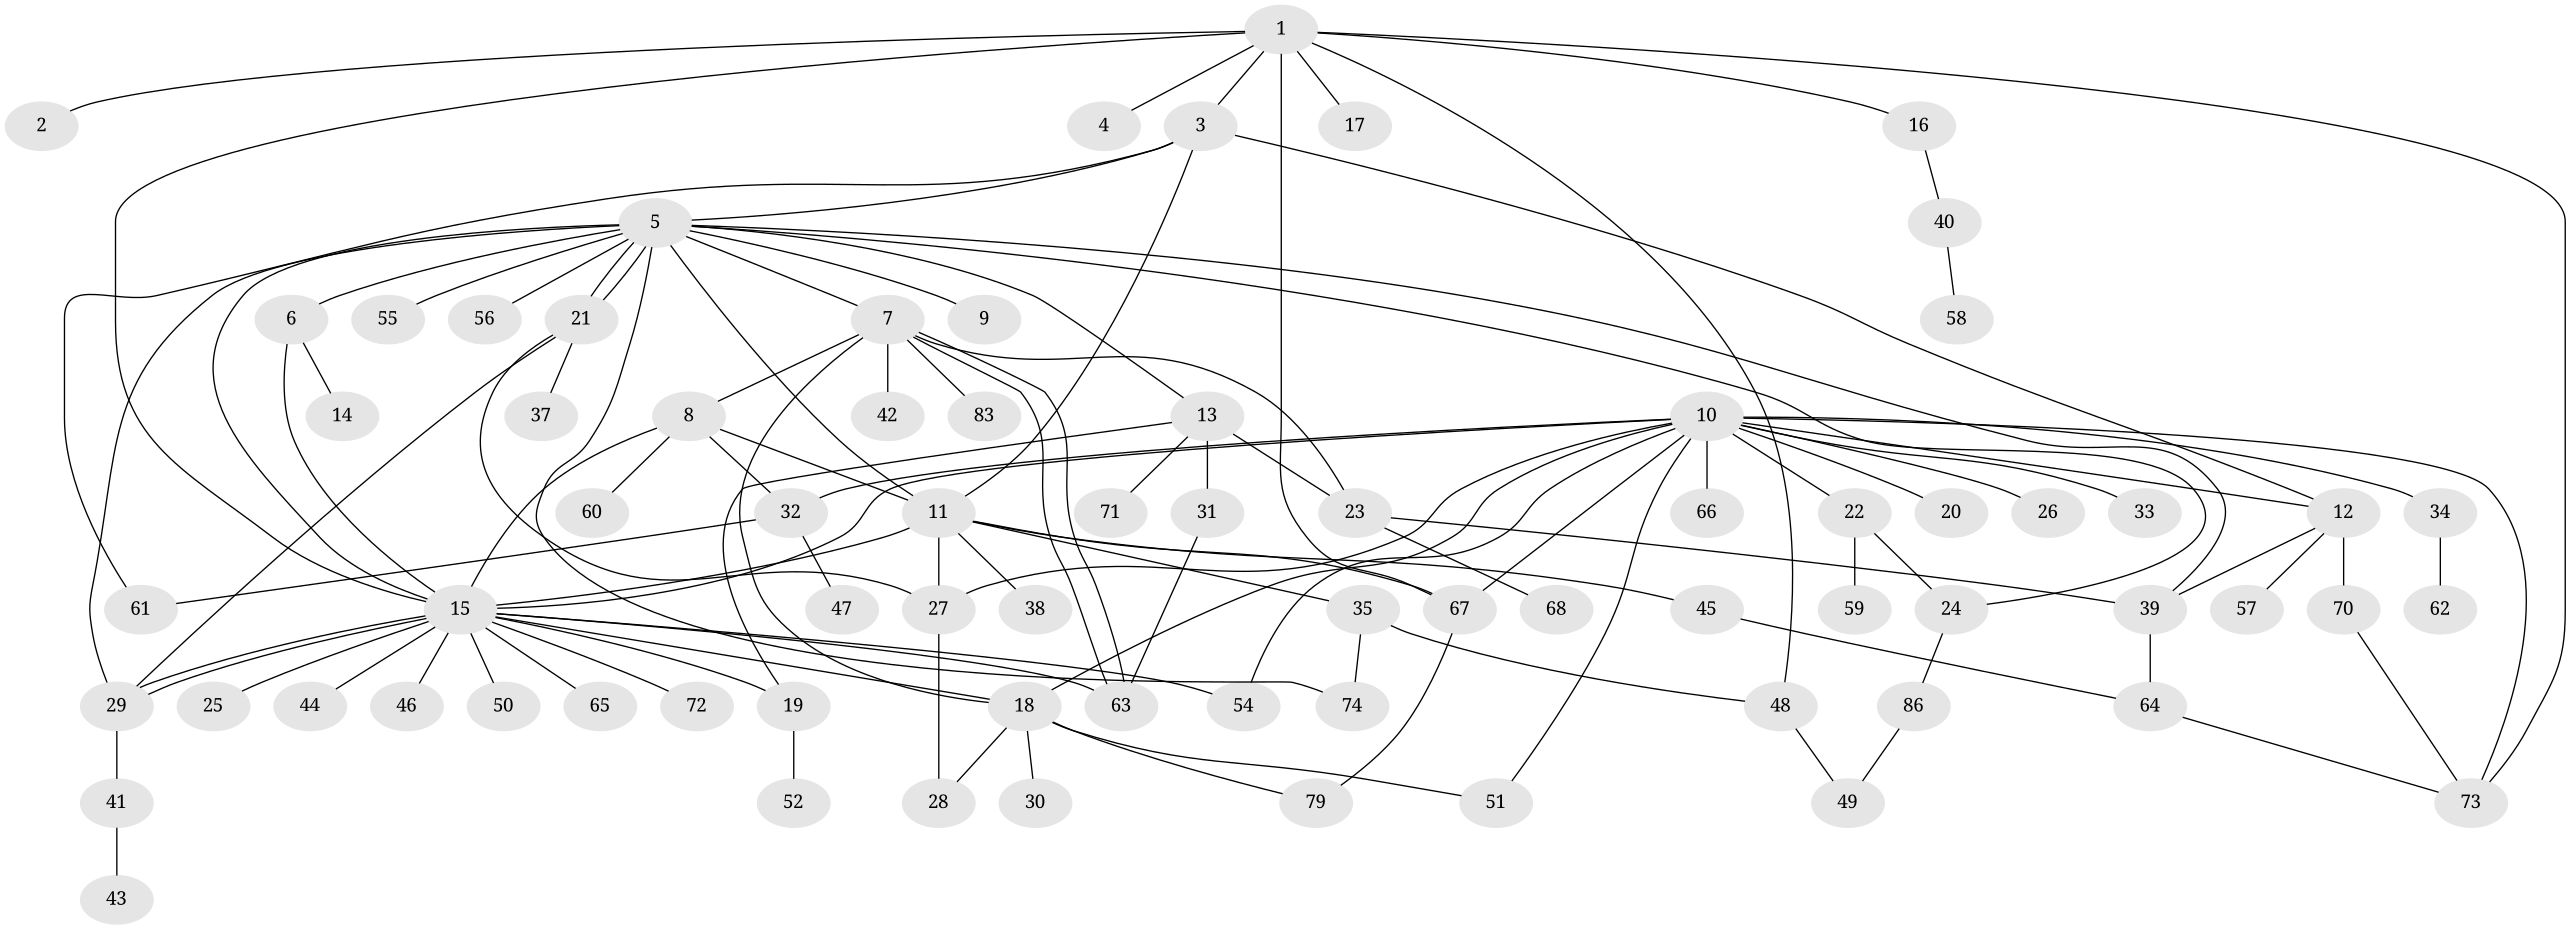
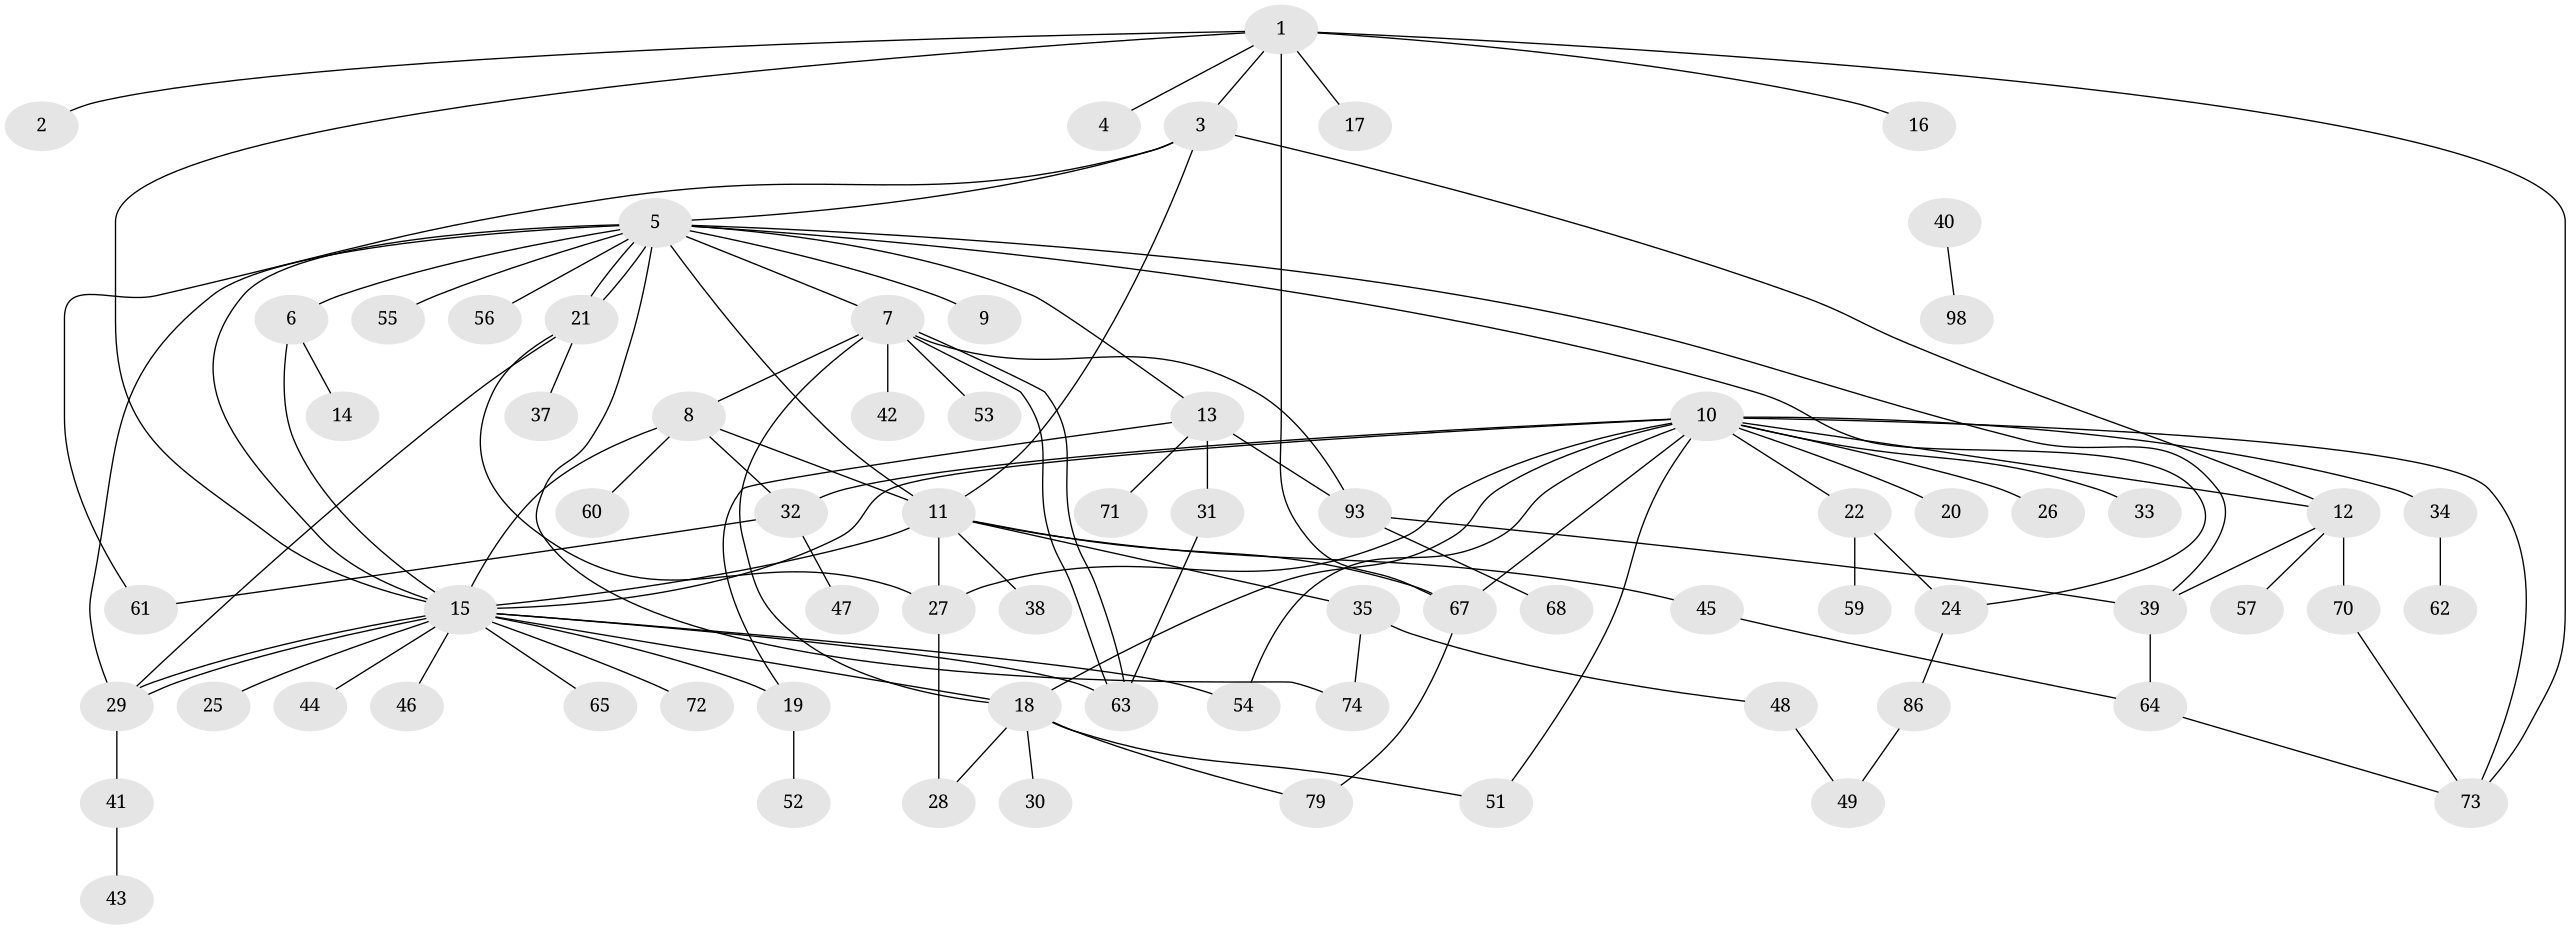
(1932, 175) -> none
(1673, 280) -> none
(1957, 320) -> (1957, 320)
(984, 416) -> (984, 416)
(1355, 513) -> (1355, 513)
(1707, 513) -> none
(504, 706) -> none
